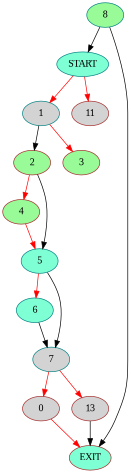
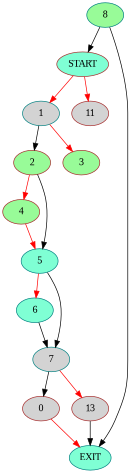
(83, 64) -> (83, 64)
(47, 381) -> (47, 381)
(90, 458) -> (90, 458)
